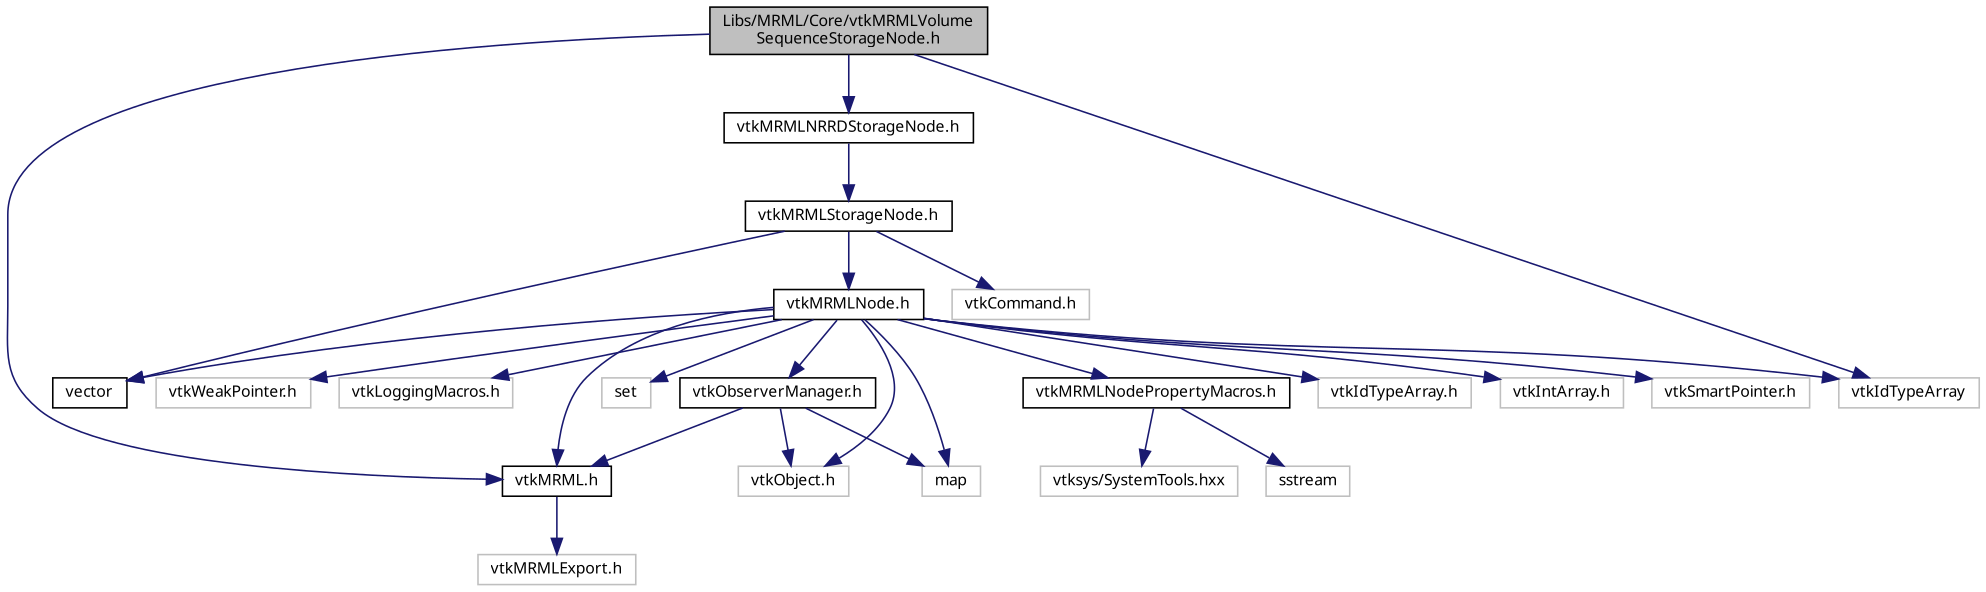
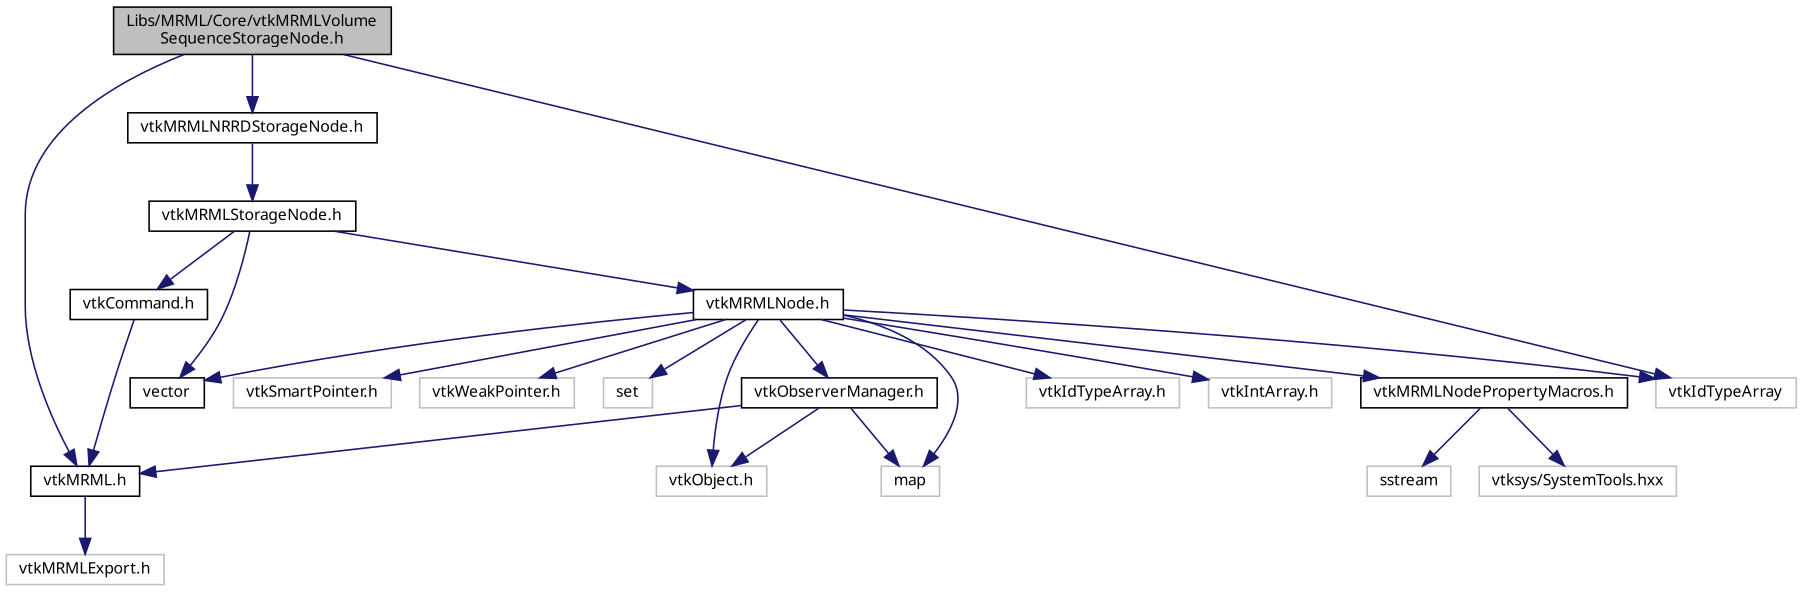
(1021, 305) -> (139, 305)
(596, 369) -> (113, 385)
(426, 393) -> none
